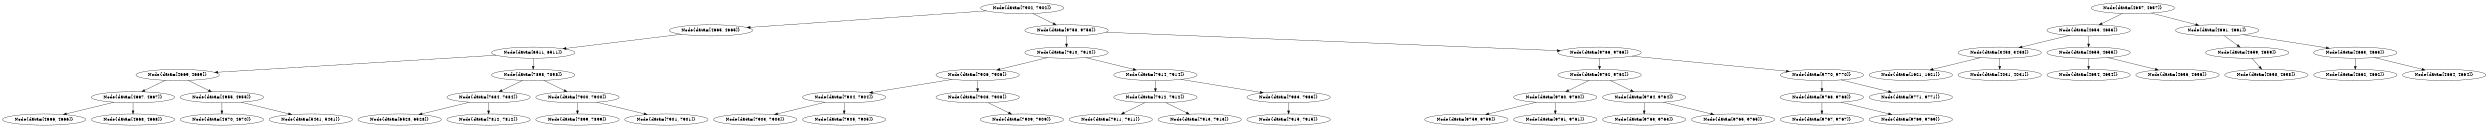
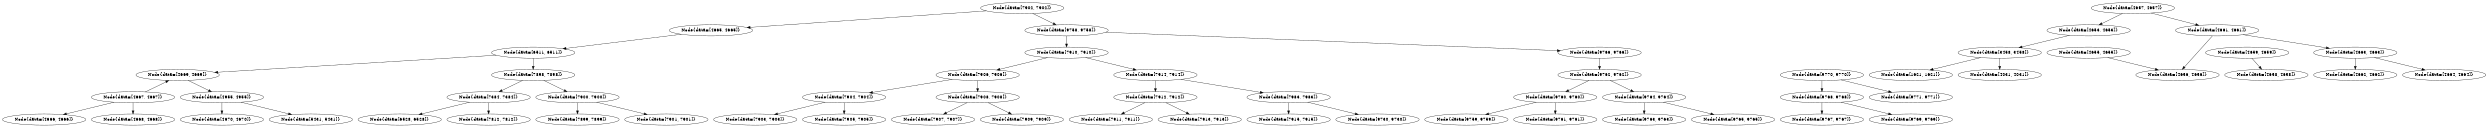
(2089, 40) -> none
(2231, 41) -> (2198, 51)
(1709, 64) -> none
(2089, 75) -> none
(155, 85) -> (156, 87)
none -> (933, 120)
none -> (1377, 120)
